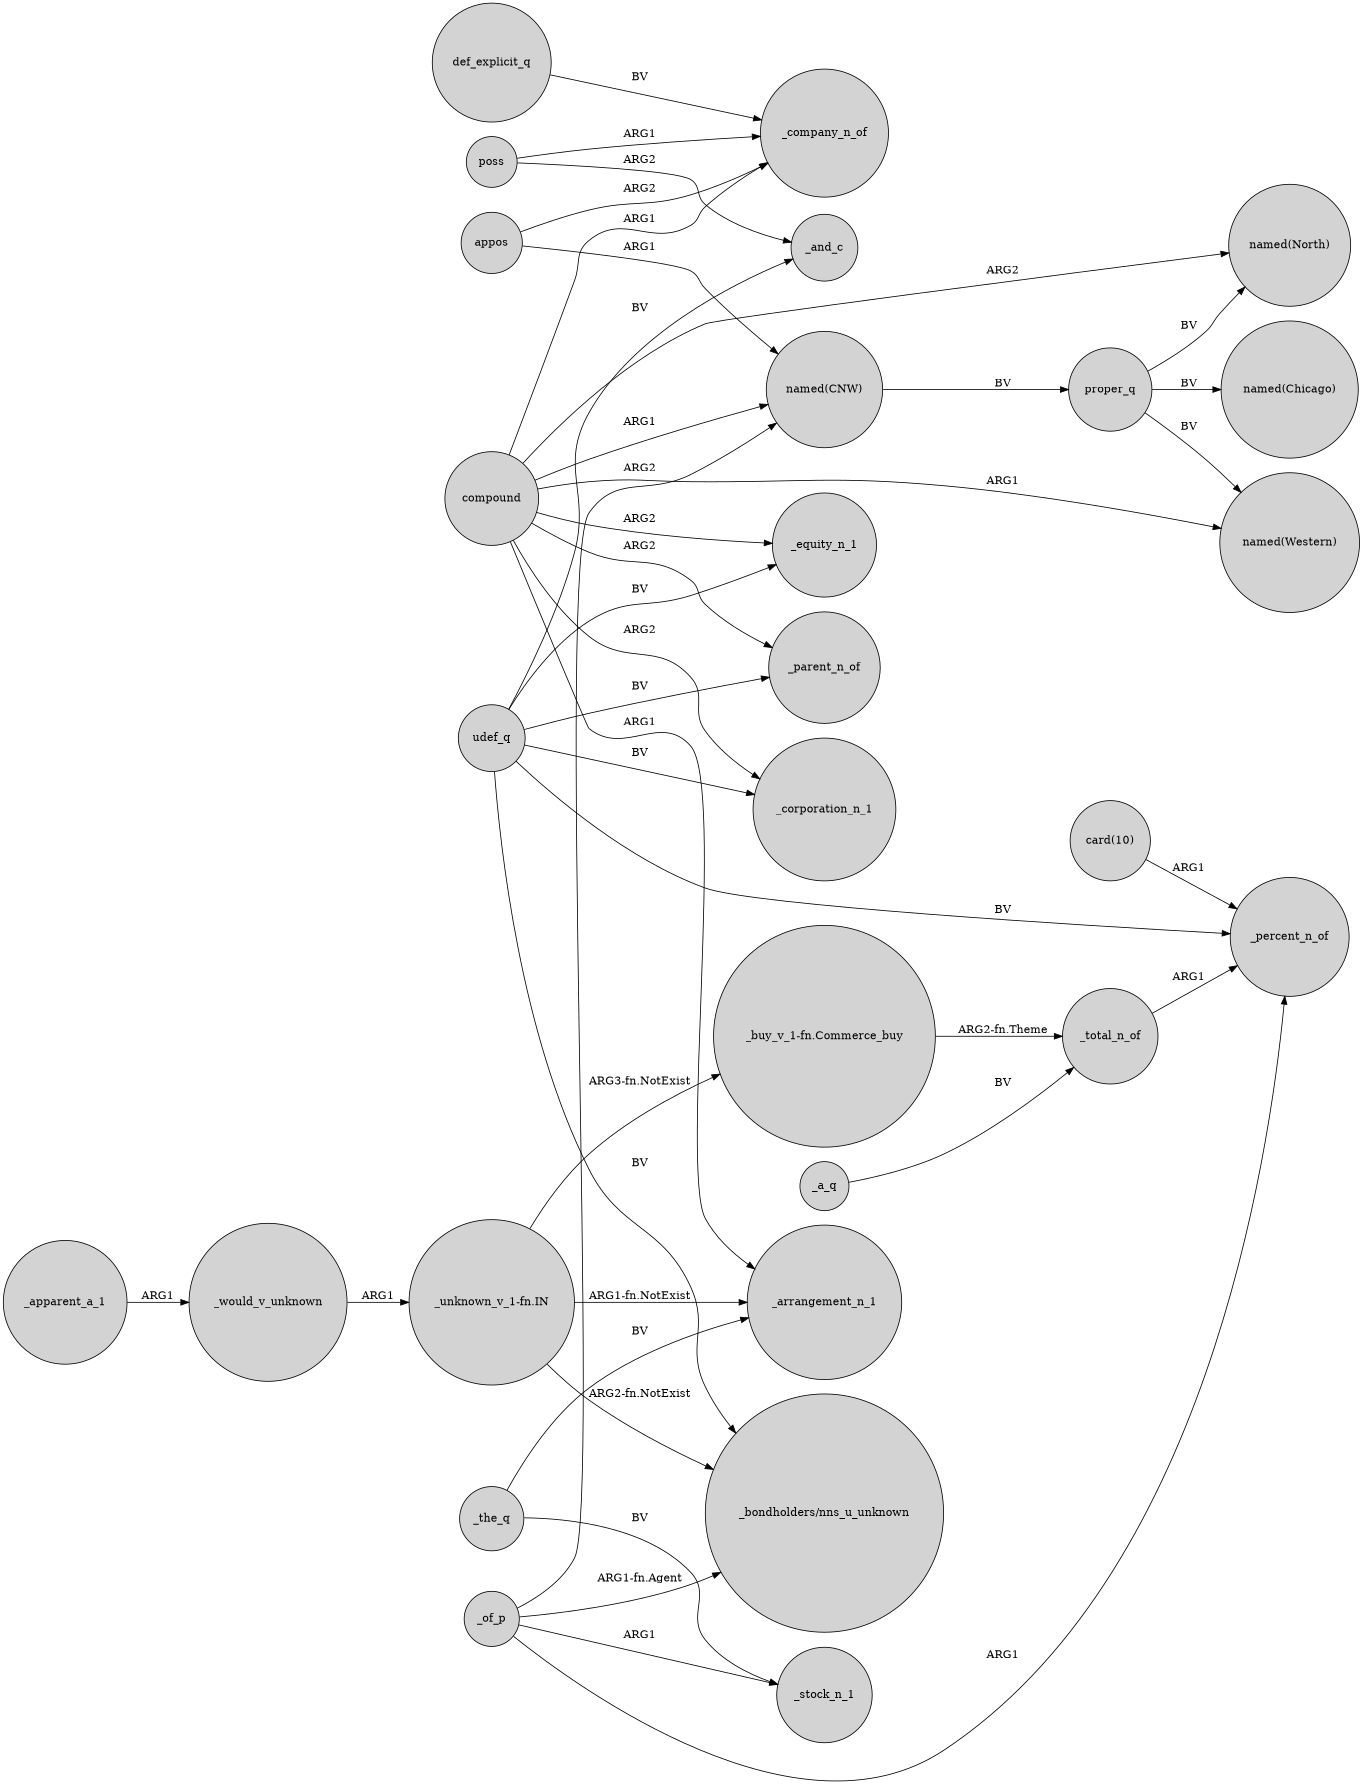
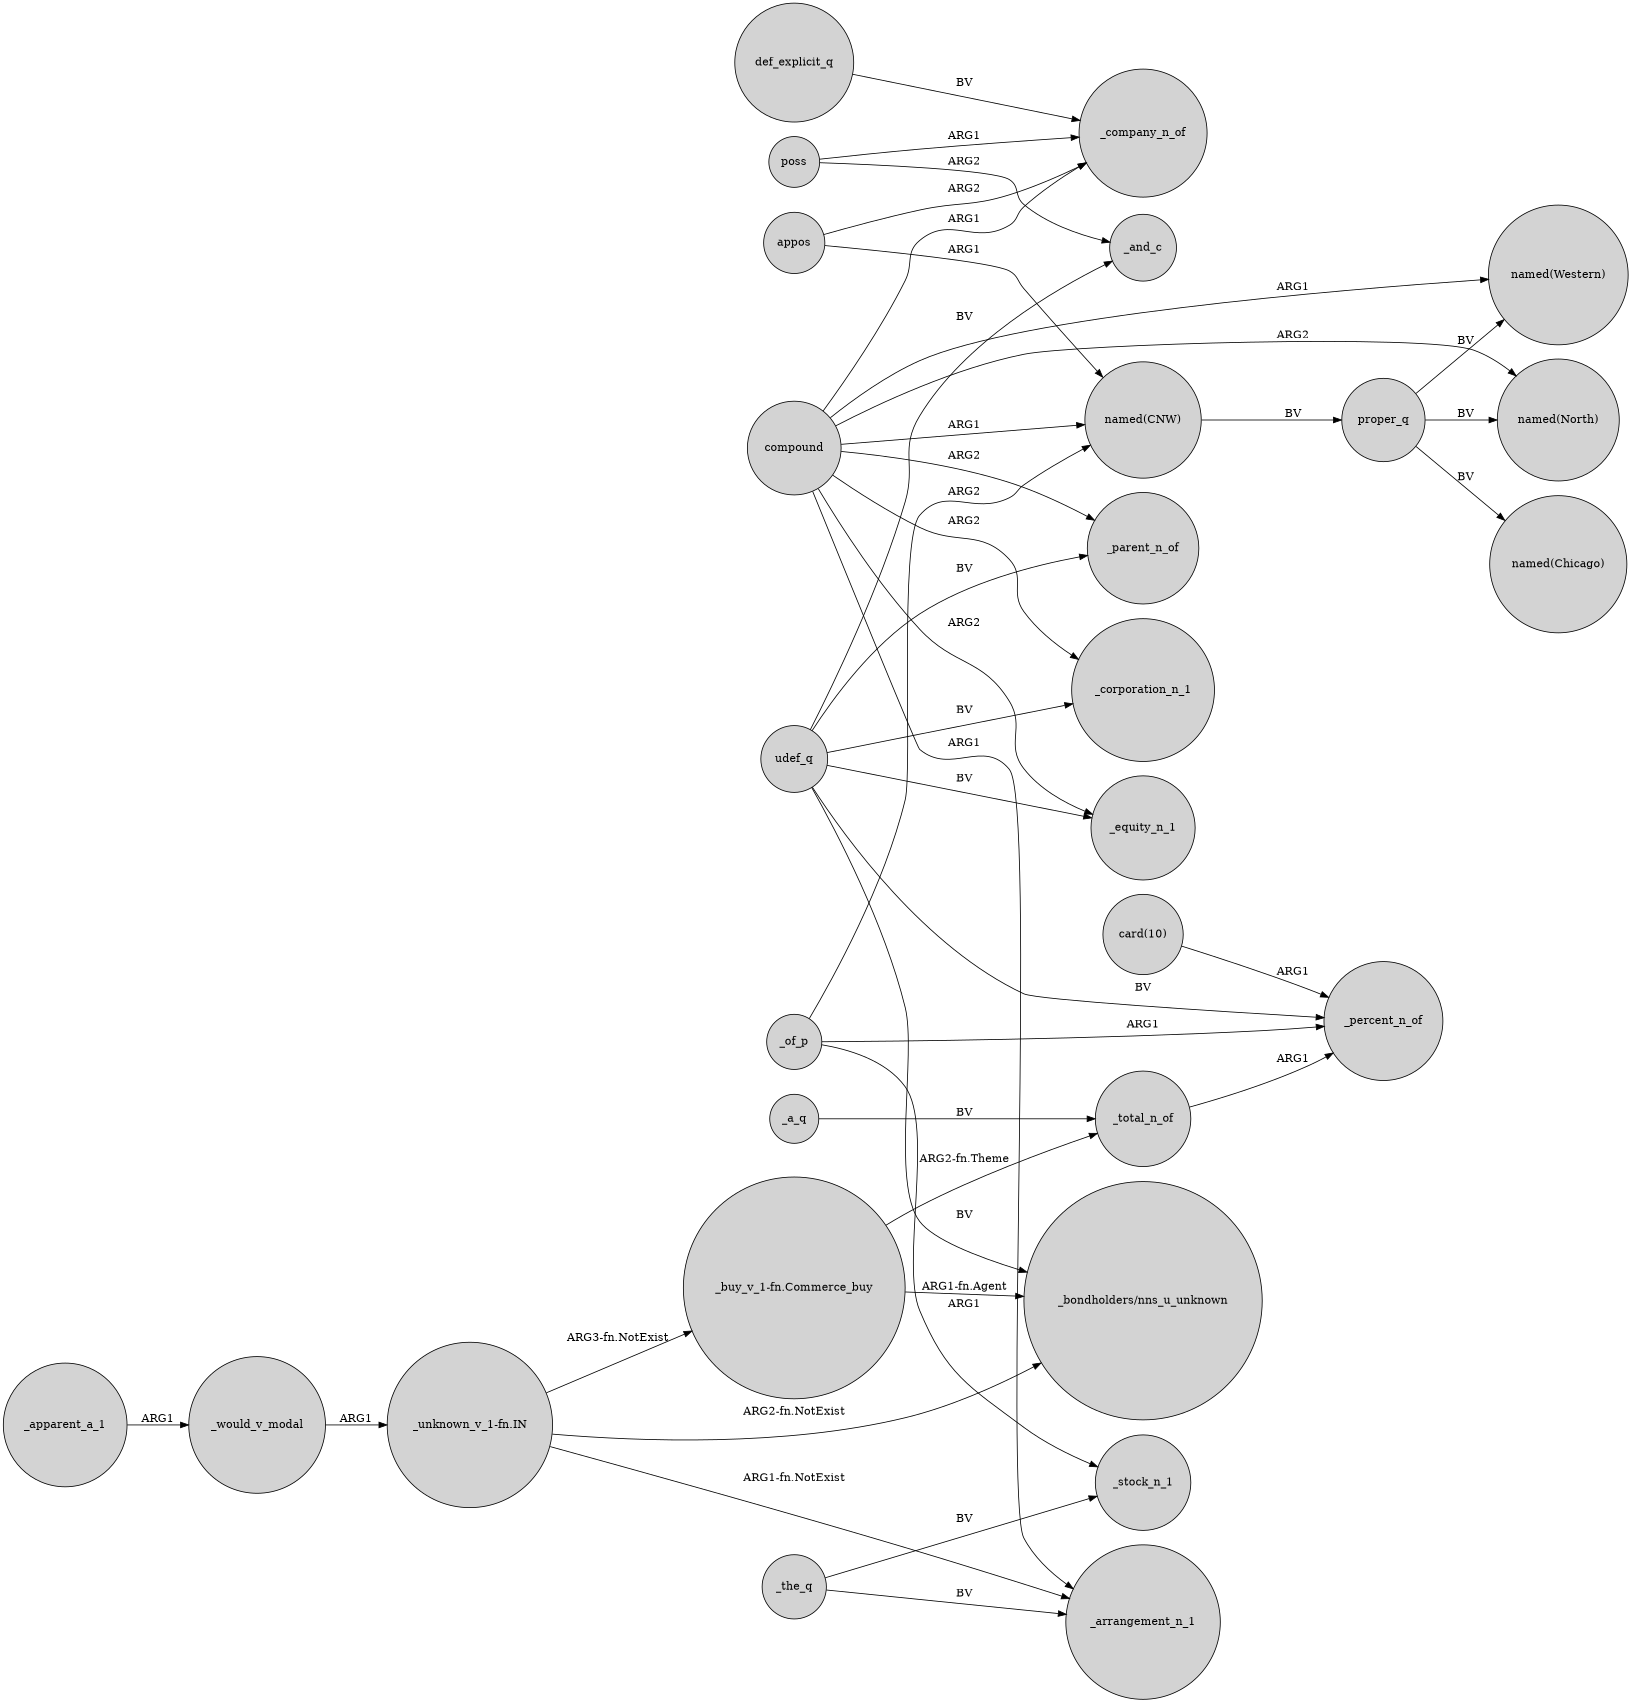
(268, 1302) -> (257, 1425)
(618, 1603) -> (960, 1294)
